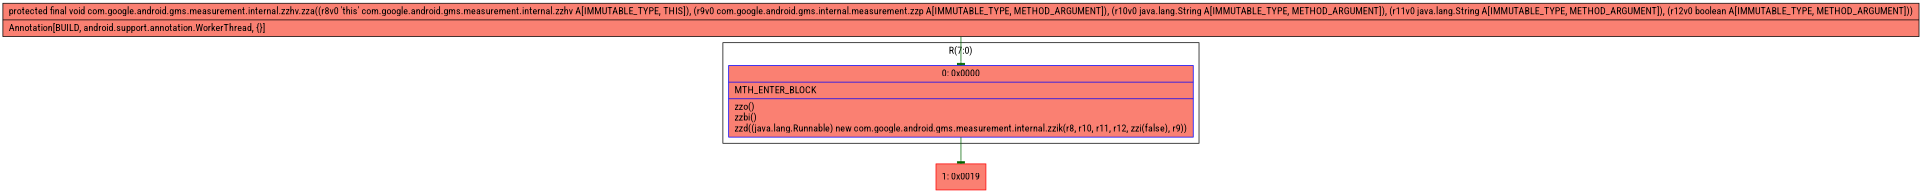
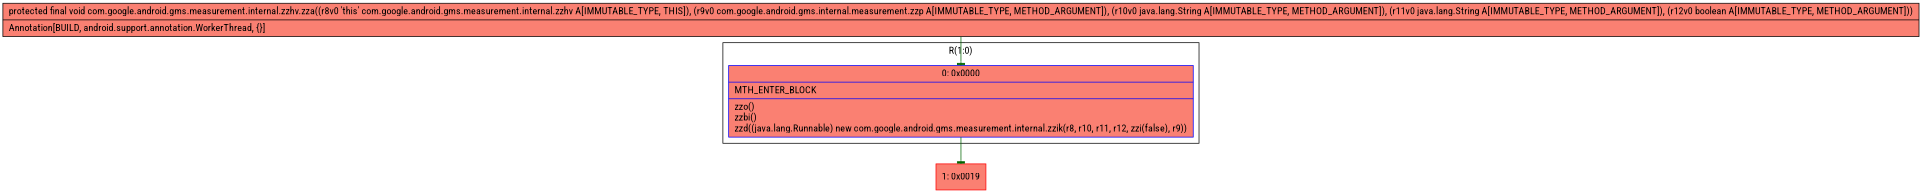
(961, 51) -> (961, 51)
